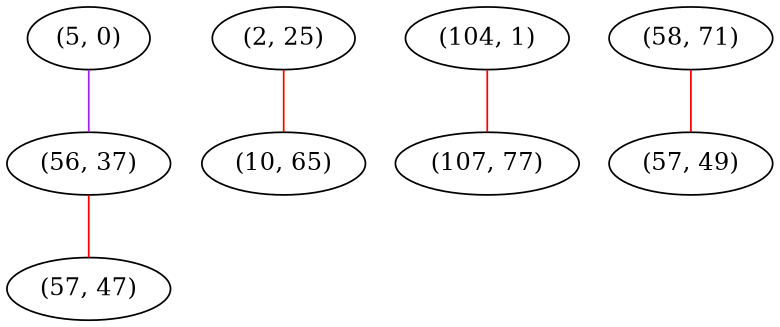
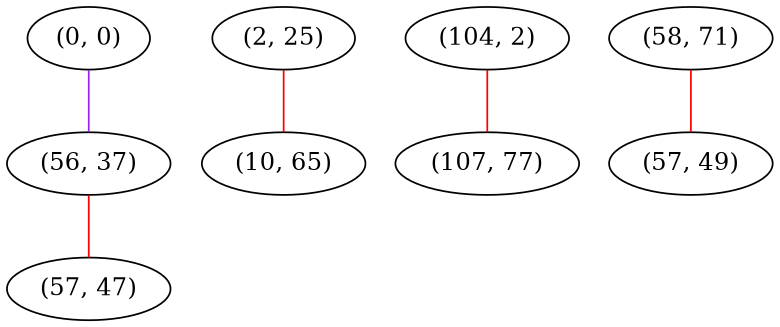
(89, 38) -> (89, 38)
(487, 38) -> (487, 38)
